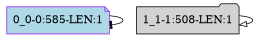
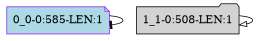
(188, 20) -> (188, 20)
